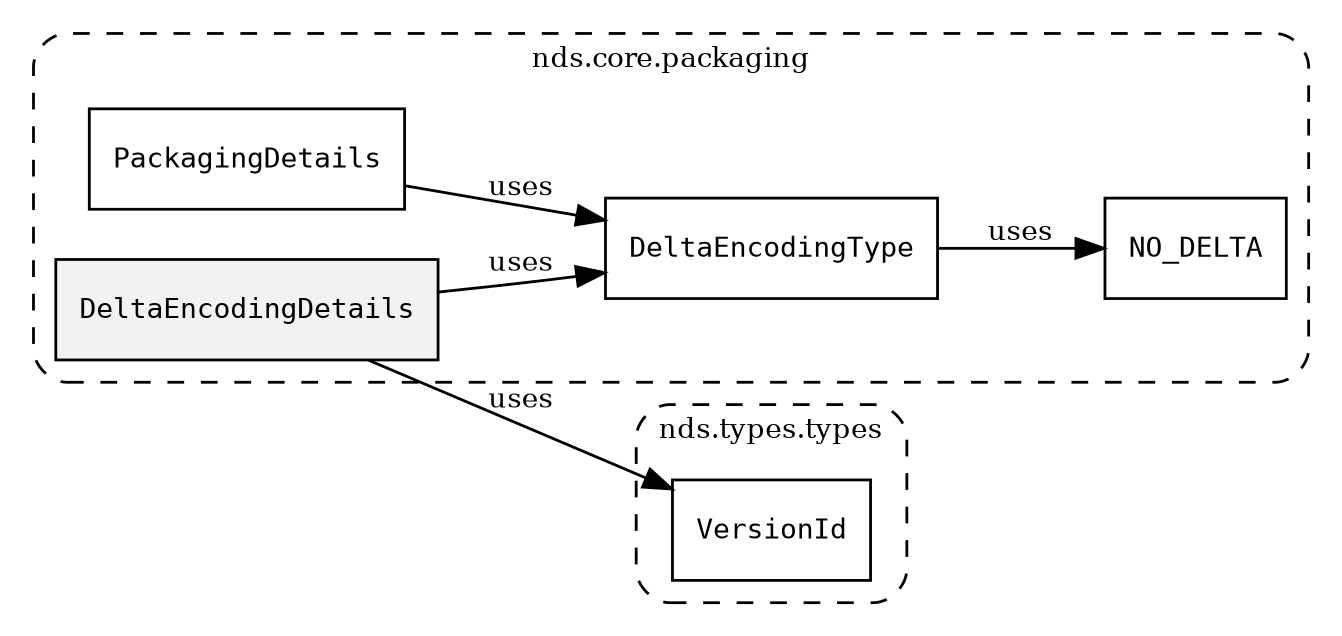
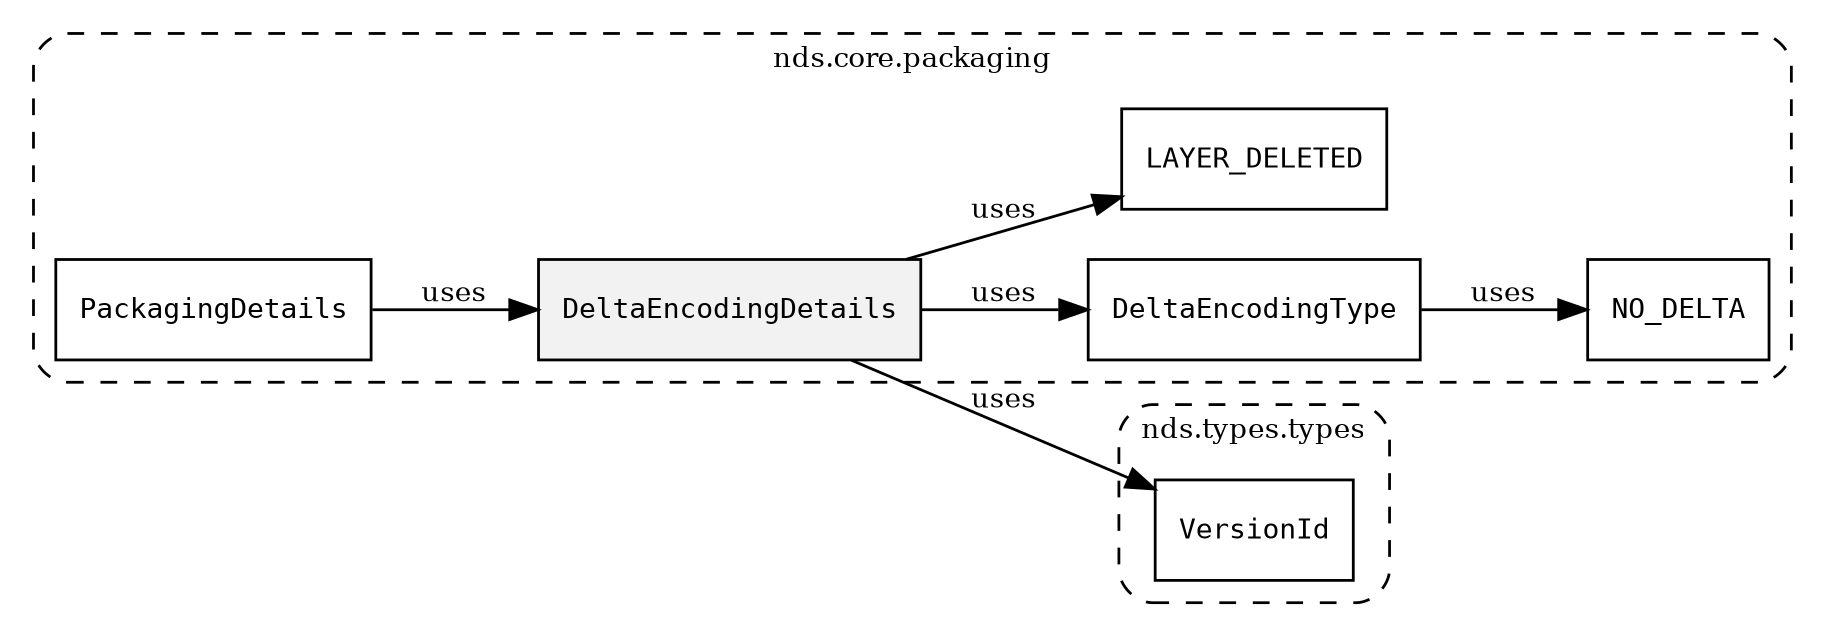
none -> (1254, 159)
(491, 200) -> (441, 310)
